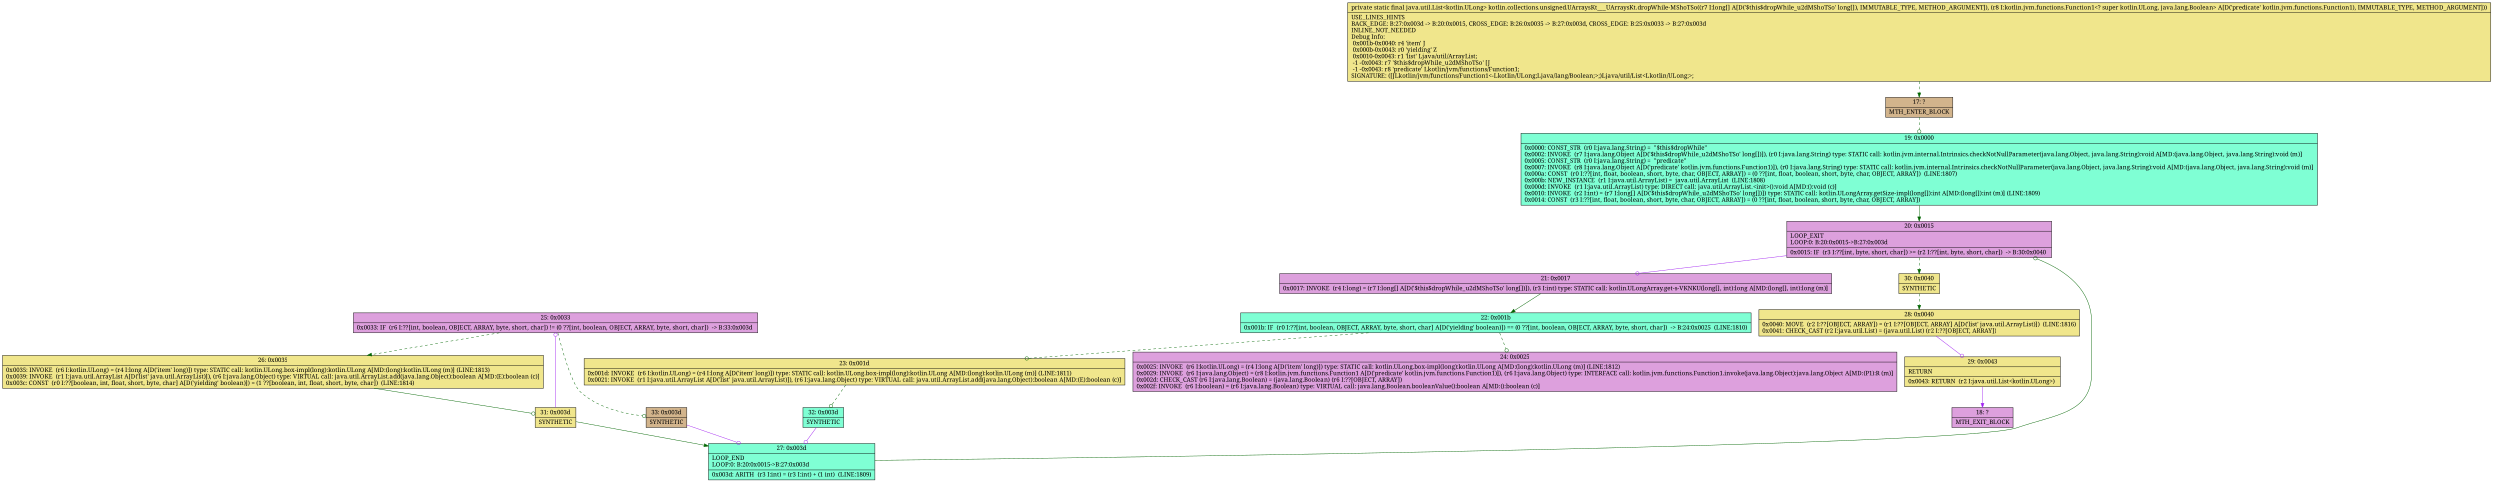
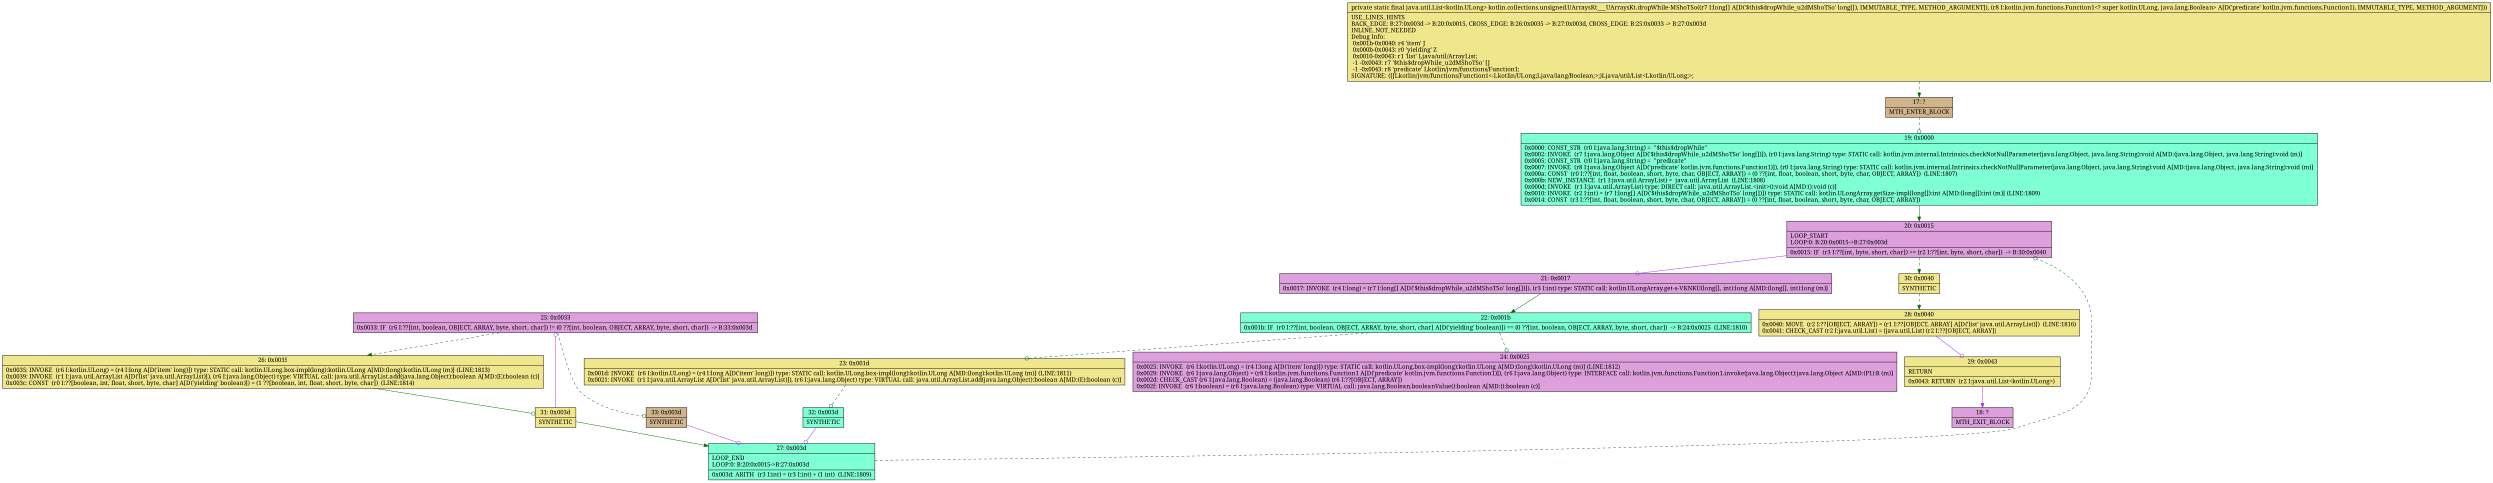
(1807, 236) -> (1809, 236)
(1567, 449) -> (1567, 449)
